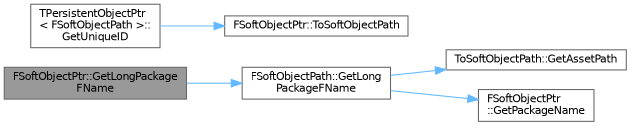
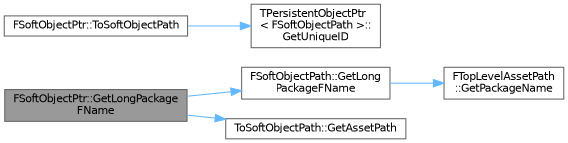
(187, 26) -> (214, 26)
(413, 73) -> (201, 117)
(536, 105) -> (504, 83)
